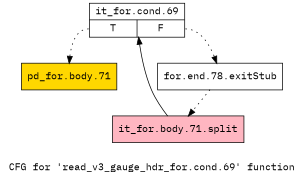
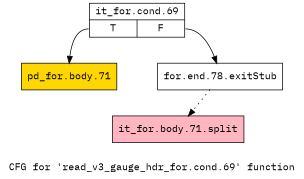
(204, 38) -> (204, 38)
(75, 39) -> (75, 39)
(149, 82) -> none
